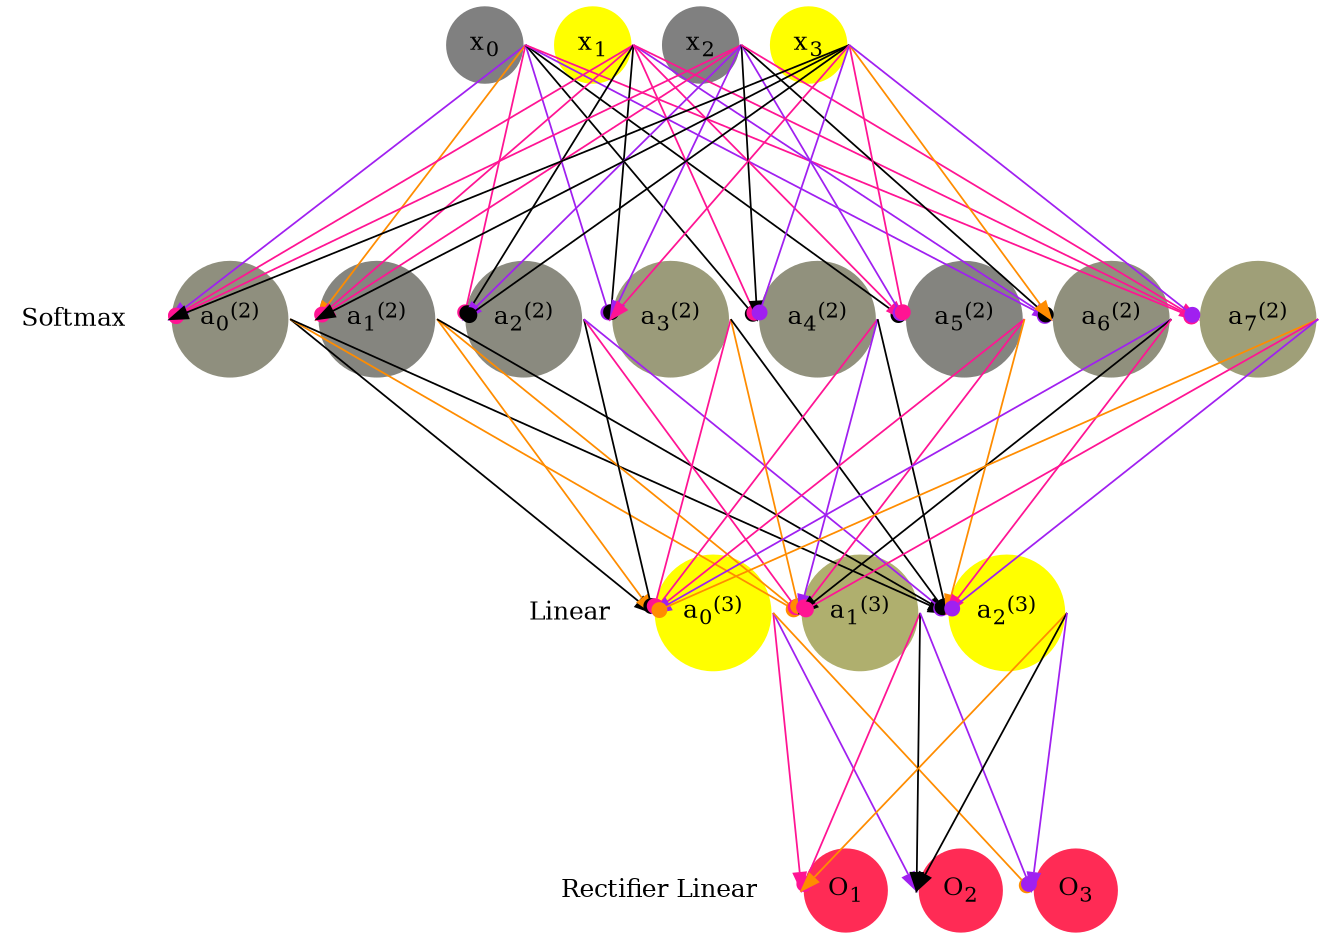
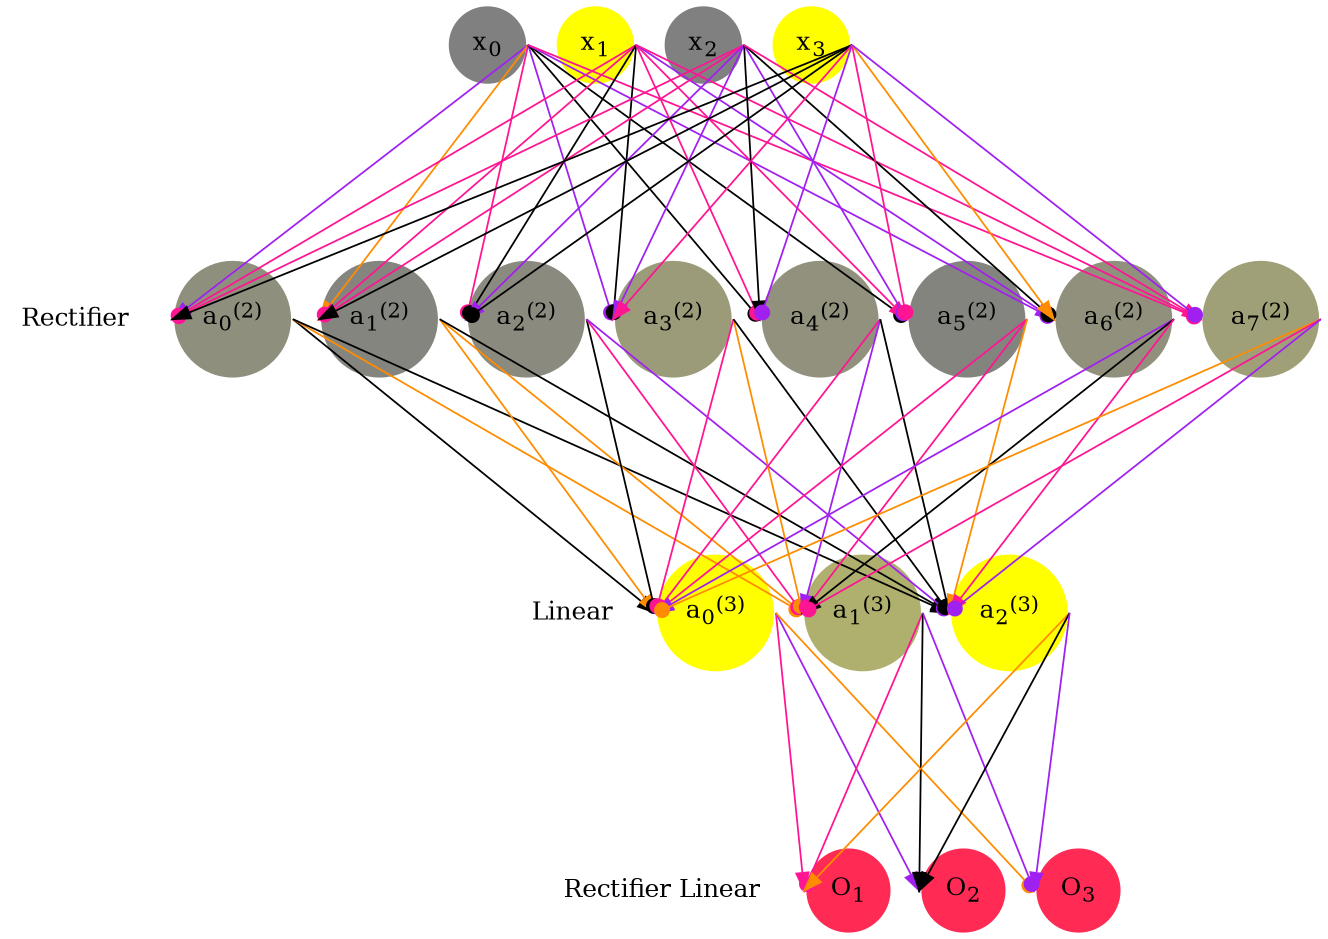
(74, 319) -> (75, 319)
